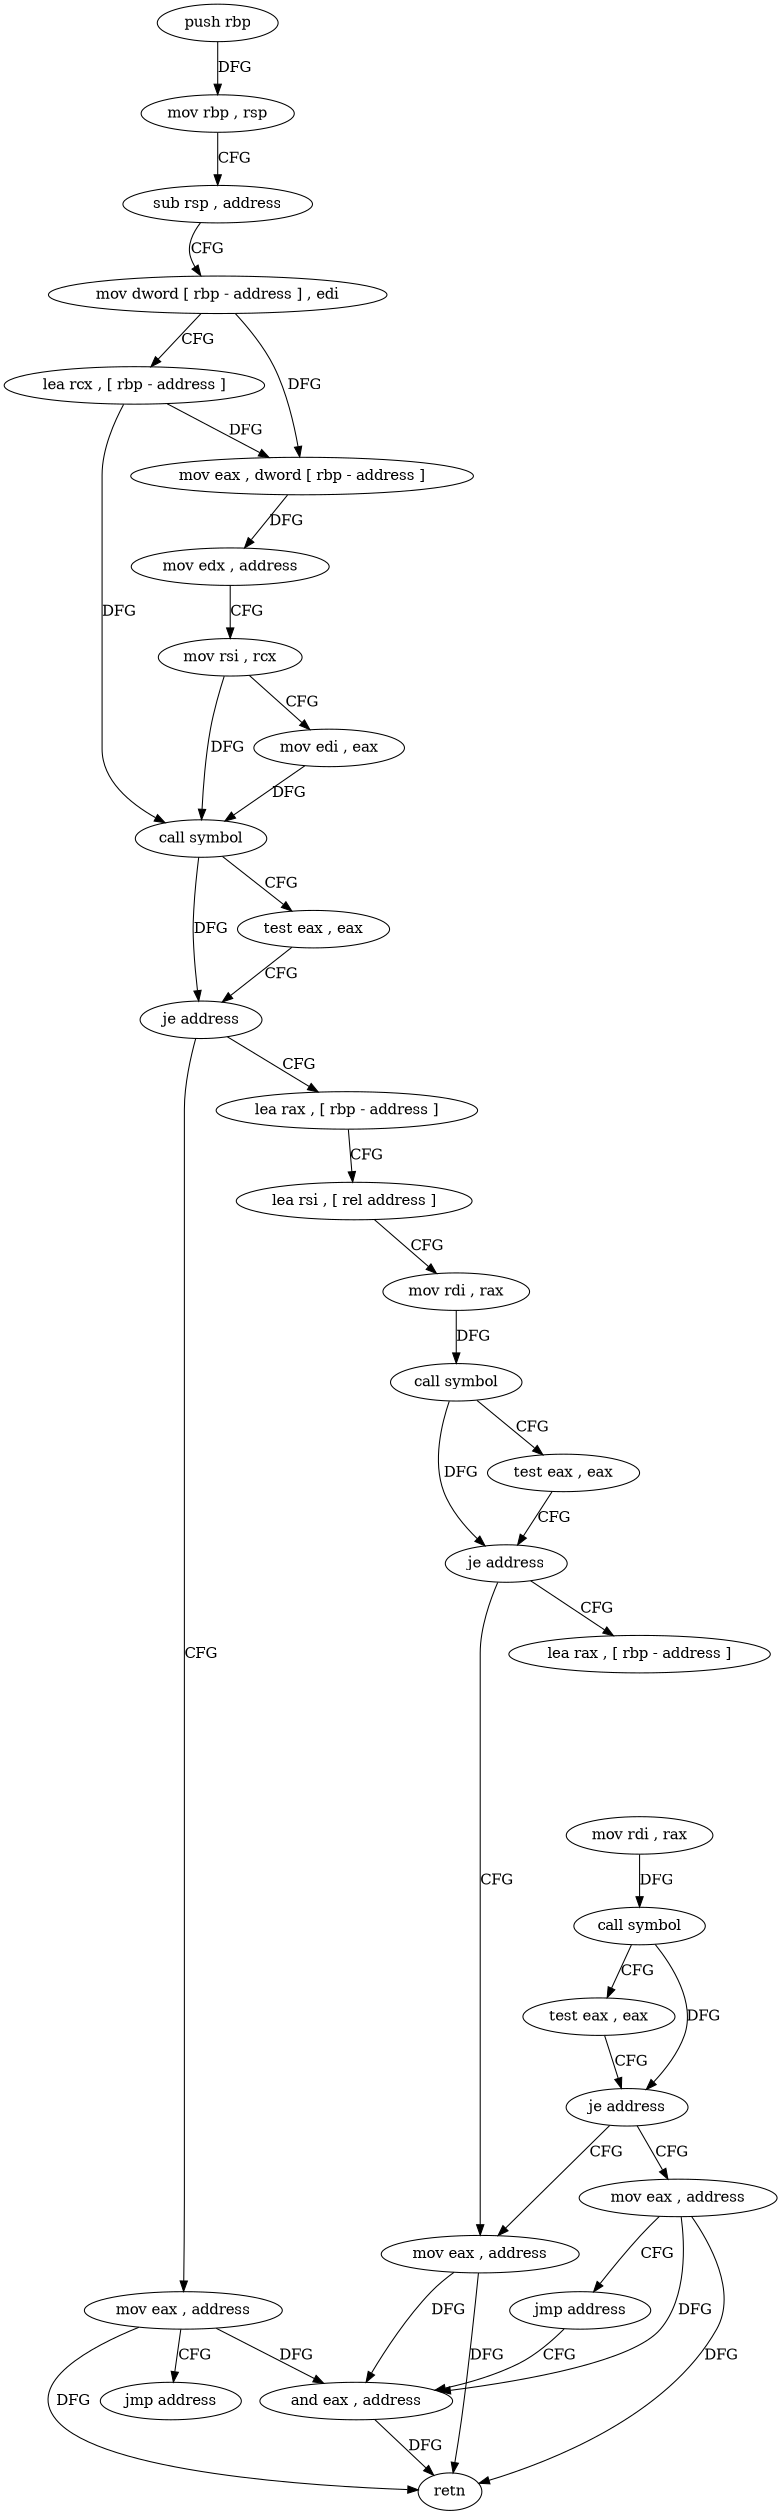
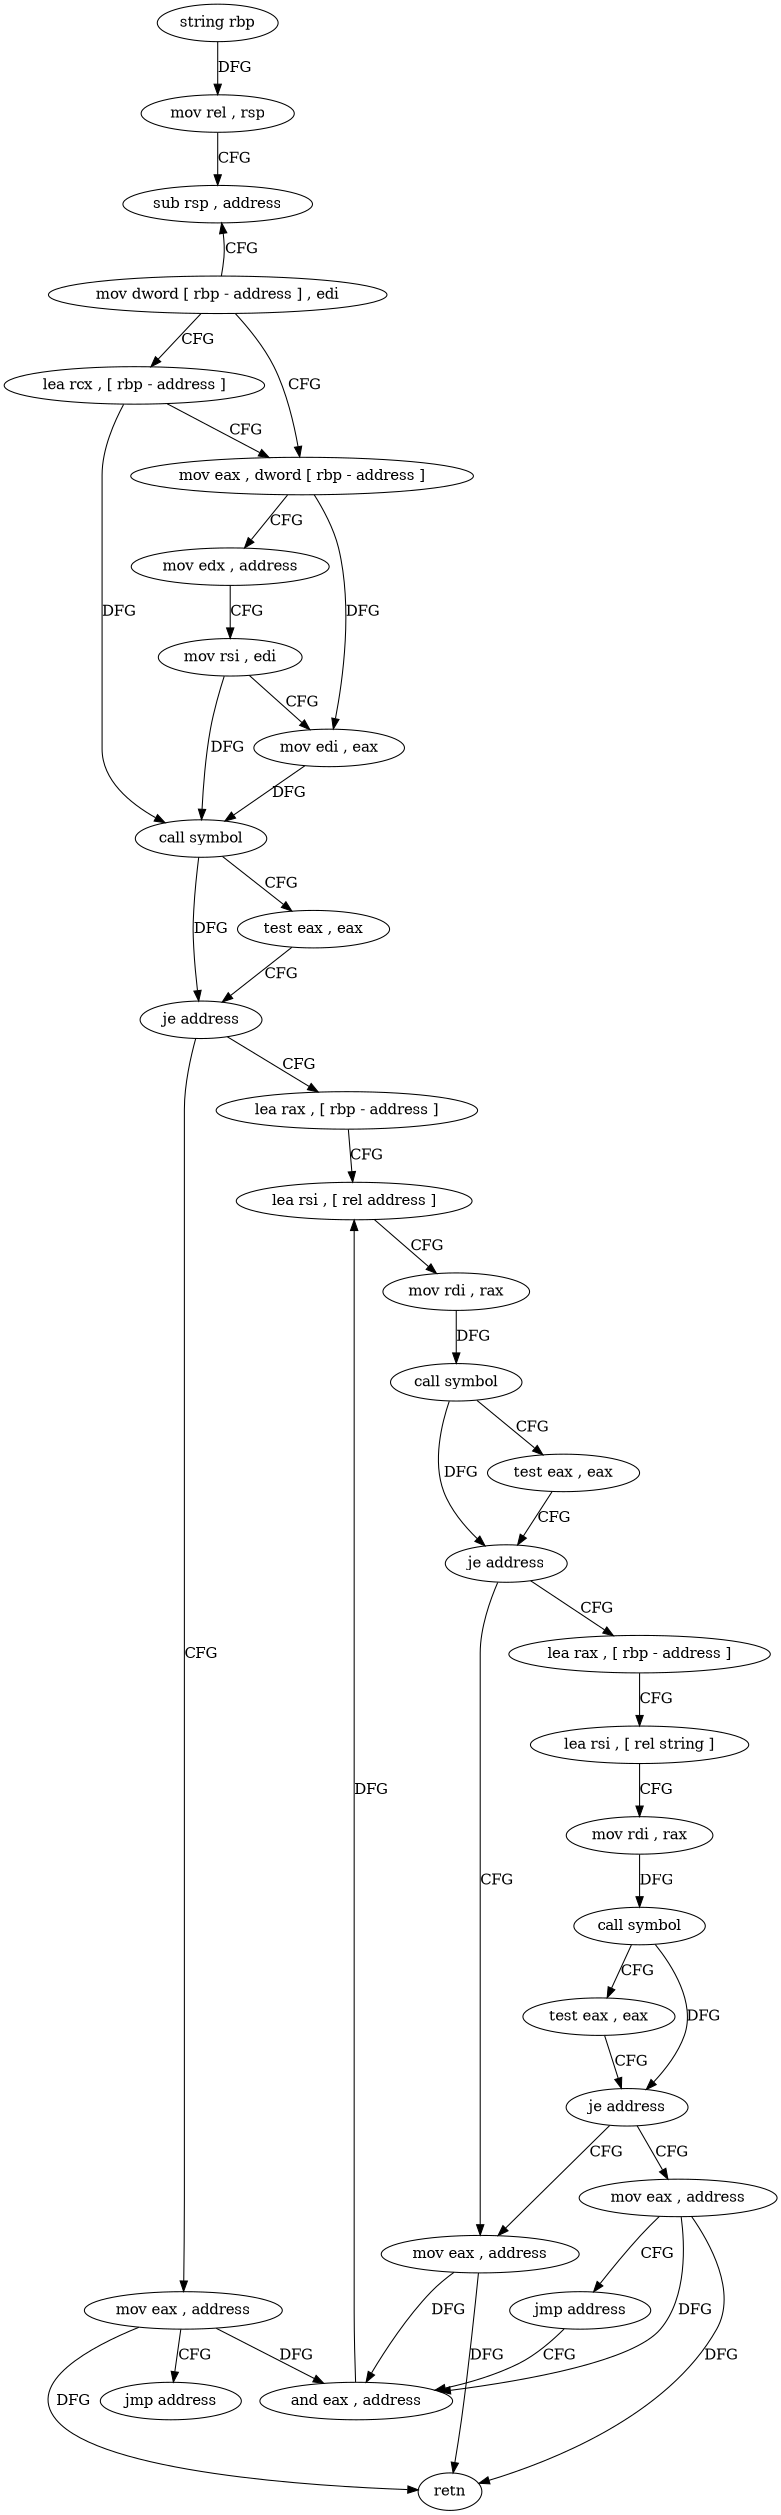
(218, 23) -> (218, 23)
(218, 114) -> (218, 114)
(190, 244) -> (224, 255)
(305, 385) -> (305, 385)
(246, 431) -> (246, 431)
(286, 521) -> (286, 521)
none -> (345, 604)
(230, 657) -> (230, 657)
none -> (640, 1745)
(400, 2444) -> (354, 1806)
